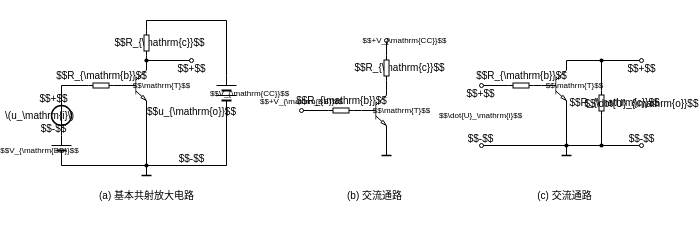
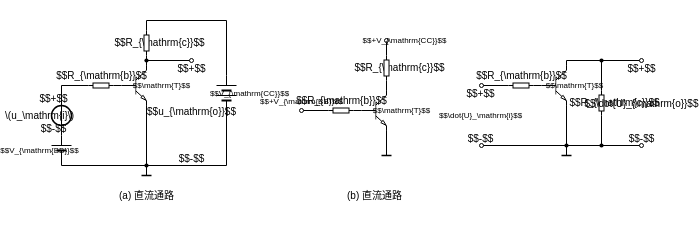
(147, 196) -> (147, 196)
(375, 196) -> (375, 196)
(564, 196) -> none
